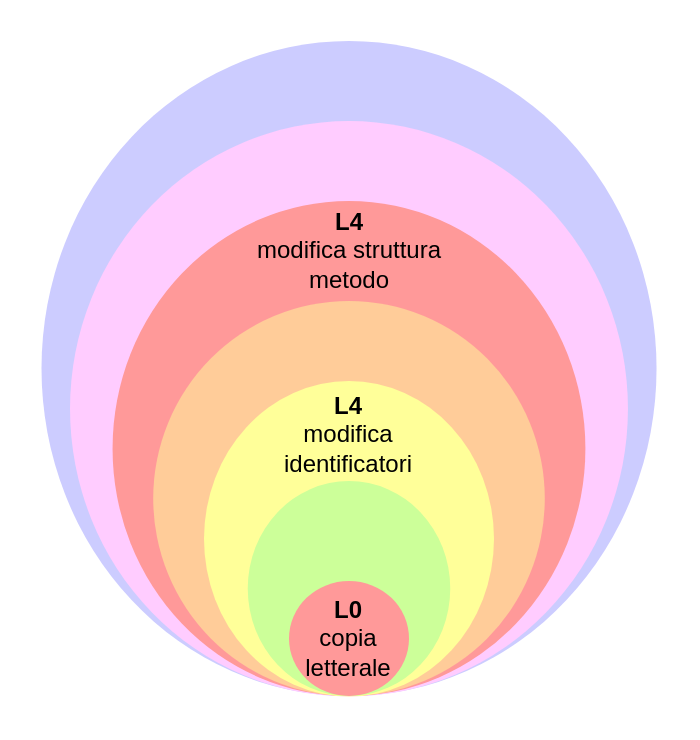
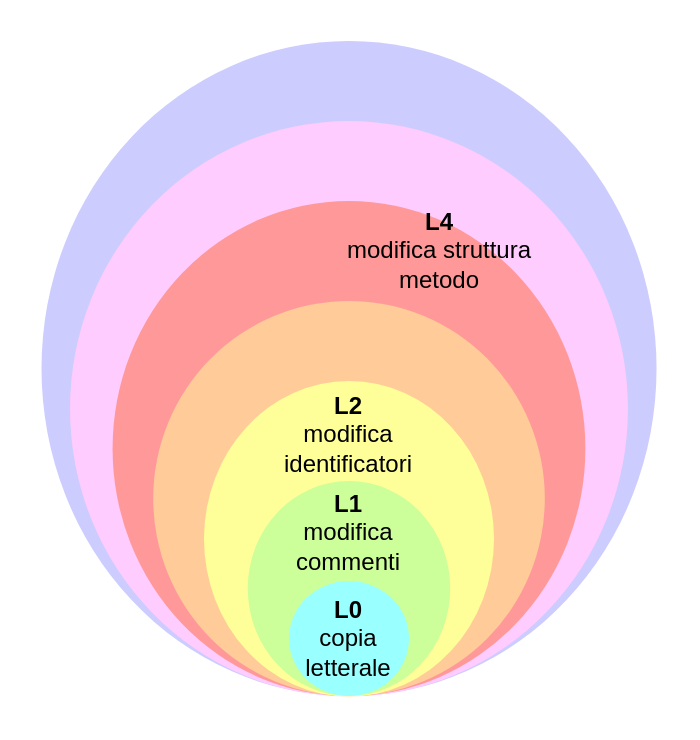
(349, 251) -> (439, 251)
(349, 435) -> (349, 435)
none -> (349, 533)
(349, 639) -> (349, 639)
